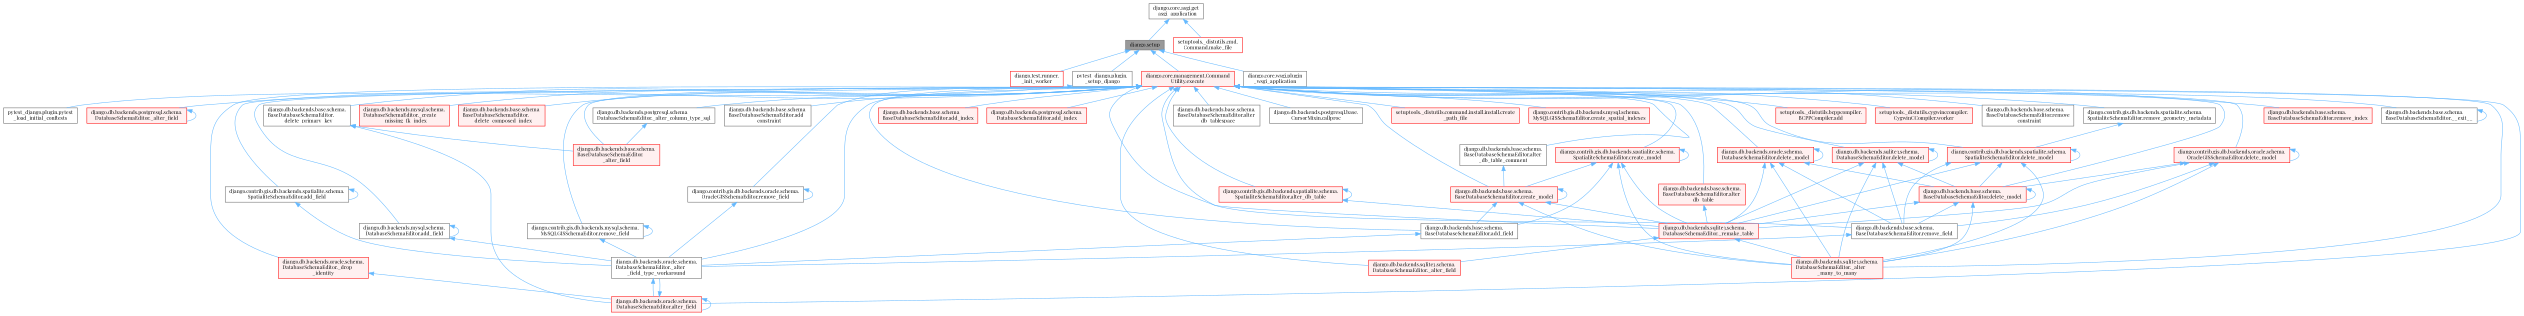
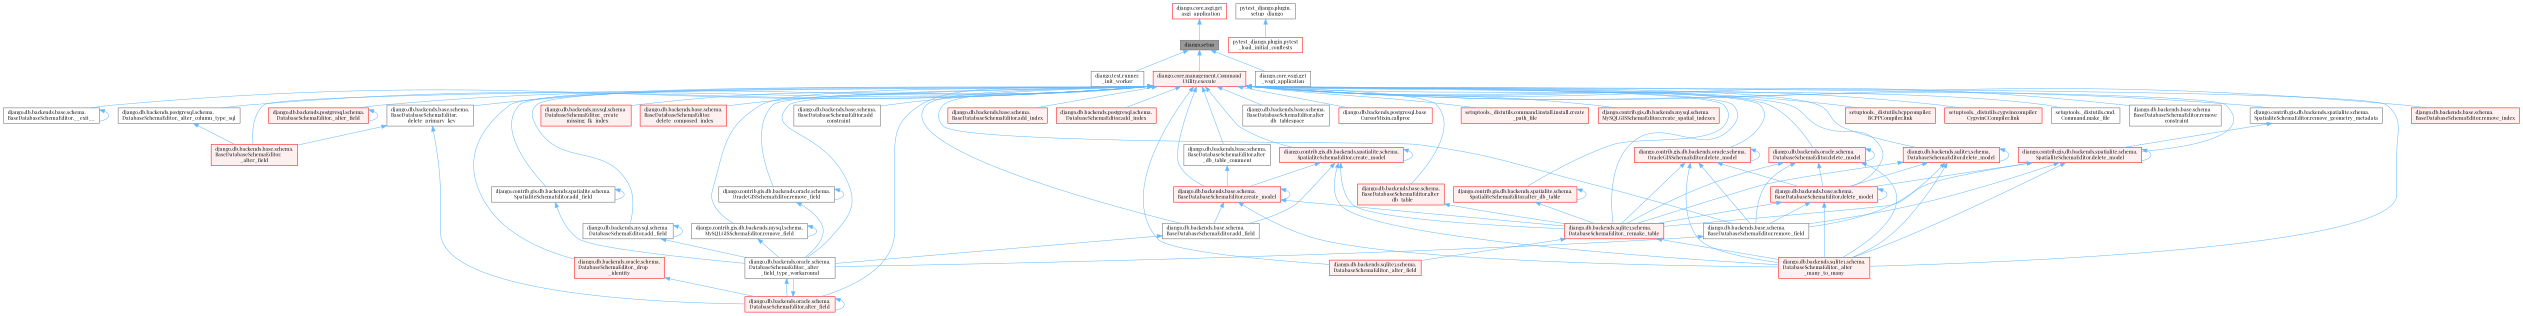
(1176, 11) -> (1200, 11)
(1194, 30) -> (1656, 92)
(1208, 45) -> (2086, 116)
(1123, 62) -> none
(1037, 79) -> (1118, 79)
(1275, 79) -> (1283, 79)
(40, 116) -> (1266, 45)
(1316, 116) -> (1386, 116)
(1821, 116) -> (1890, 116)
(1924, 116) -> (1993, 116)
